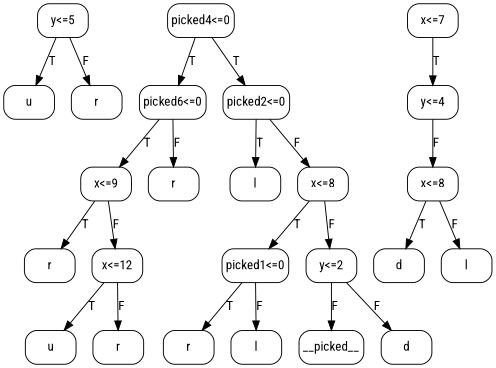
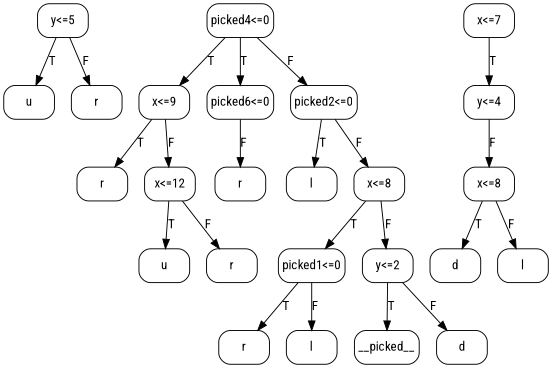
(237, 61) -> (291, 61)
(142, 140) -> (206, 58)
(335, 307) -> (392, 307)
